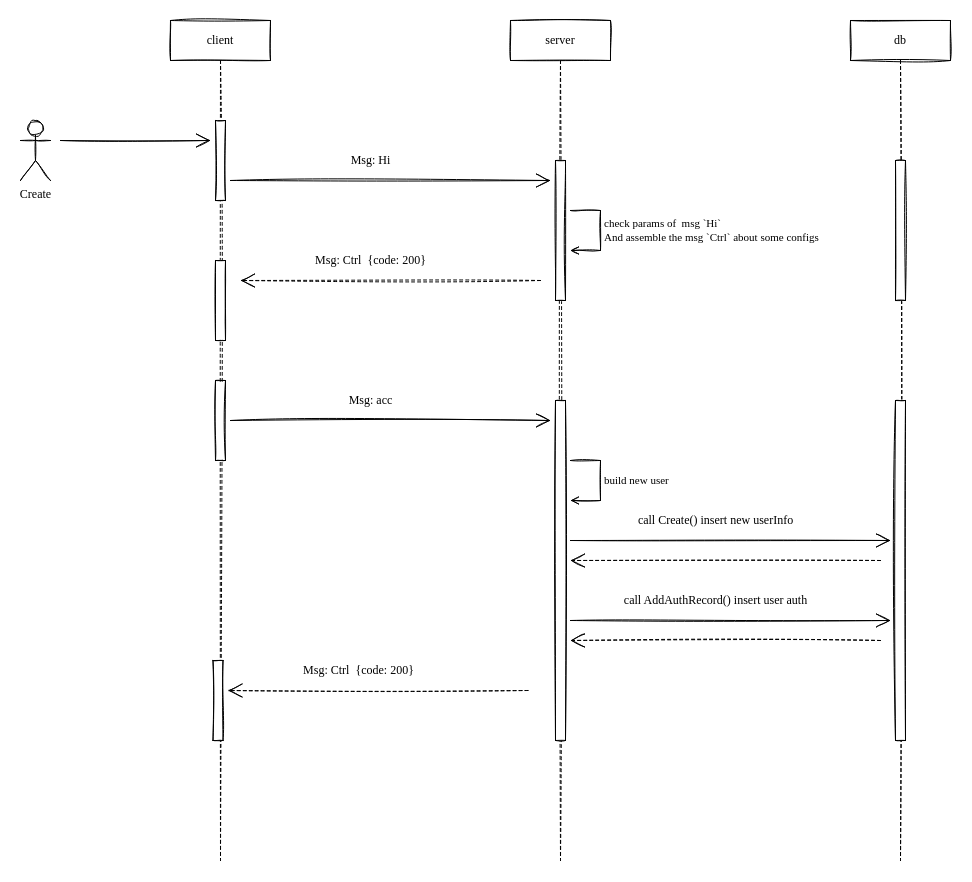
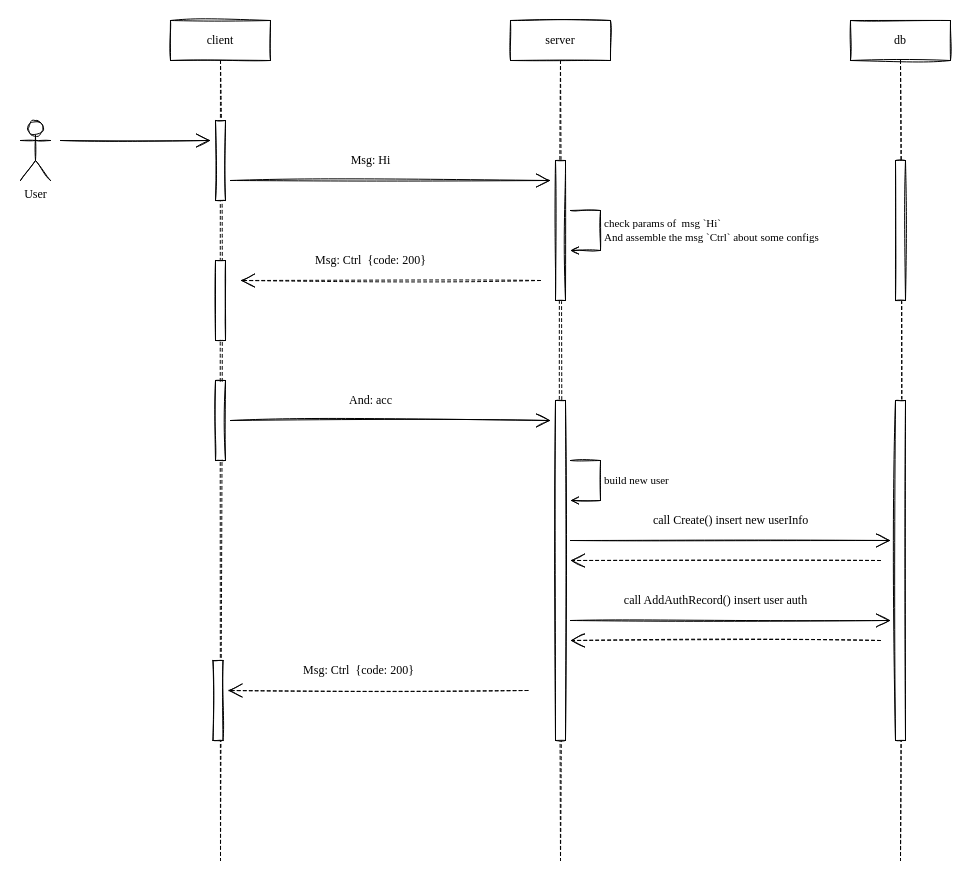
(36, 195) -> (36, 195)
(371, 401) -> (371, 401)
(716, 521) -> (731, 521)
